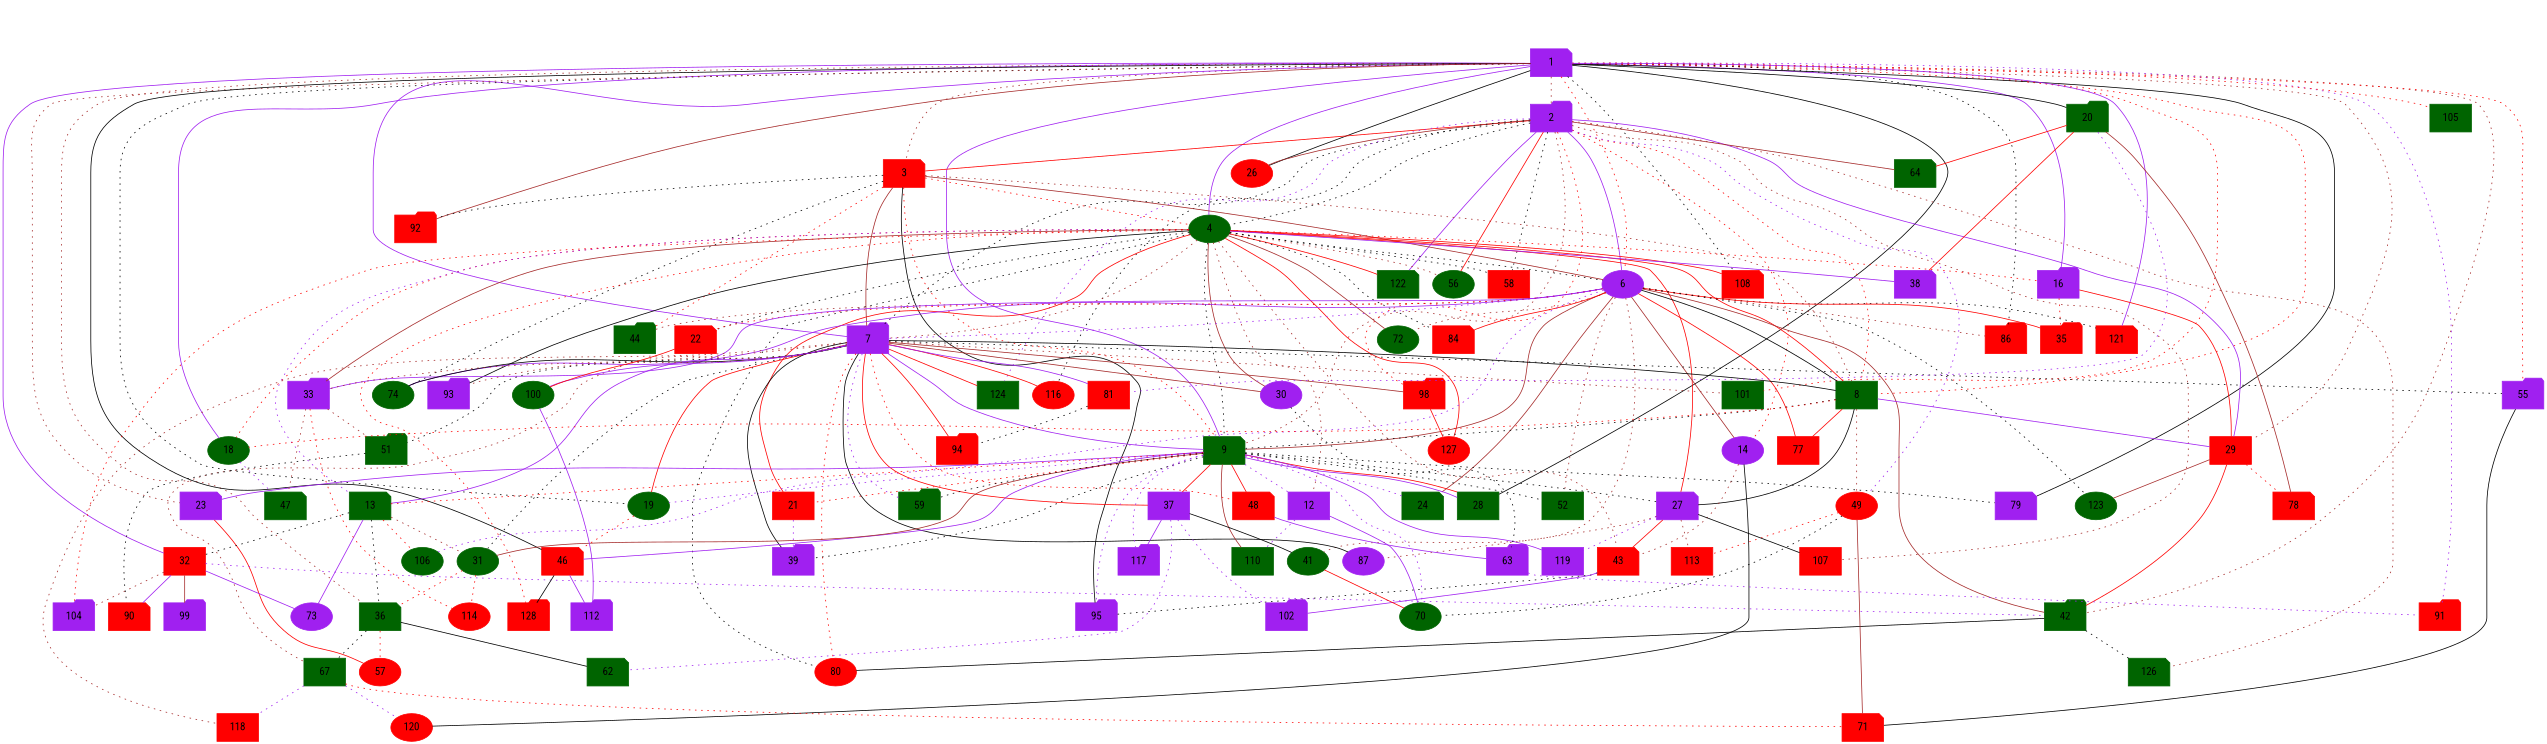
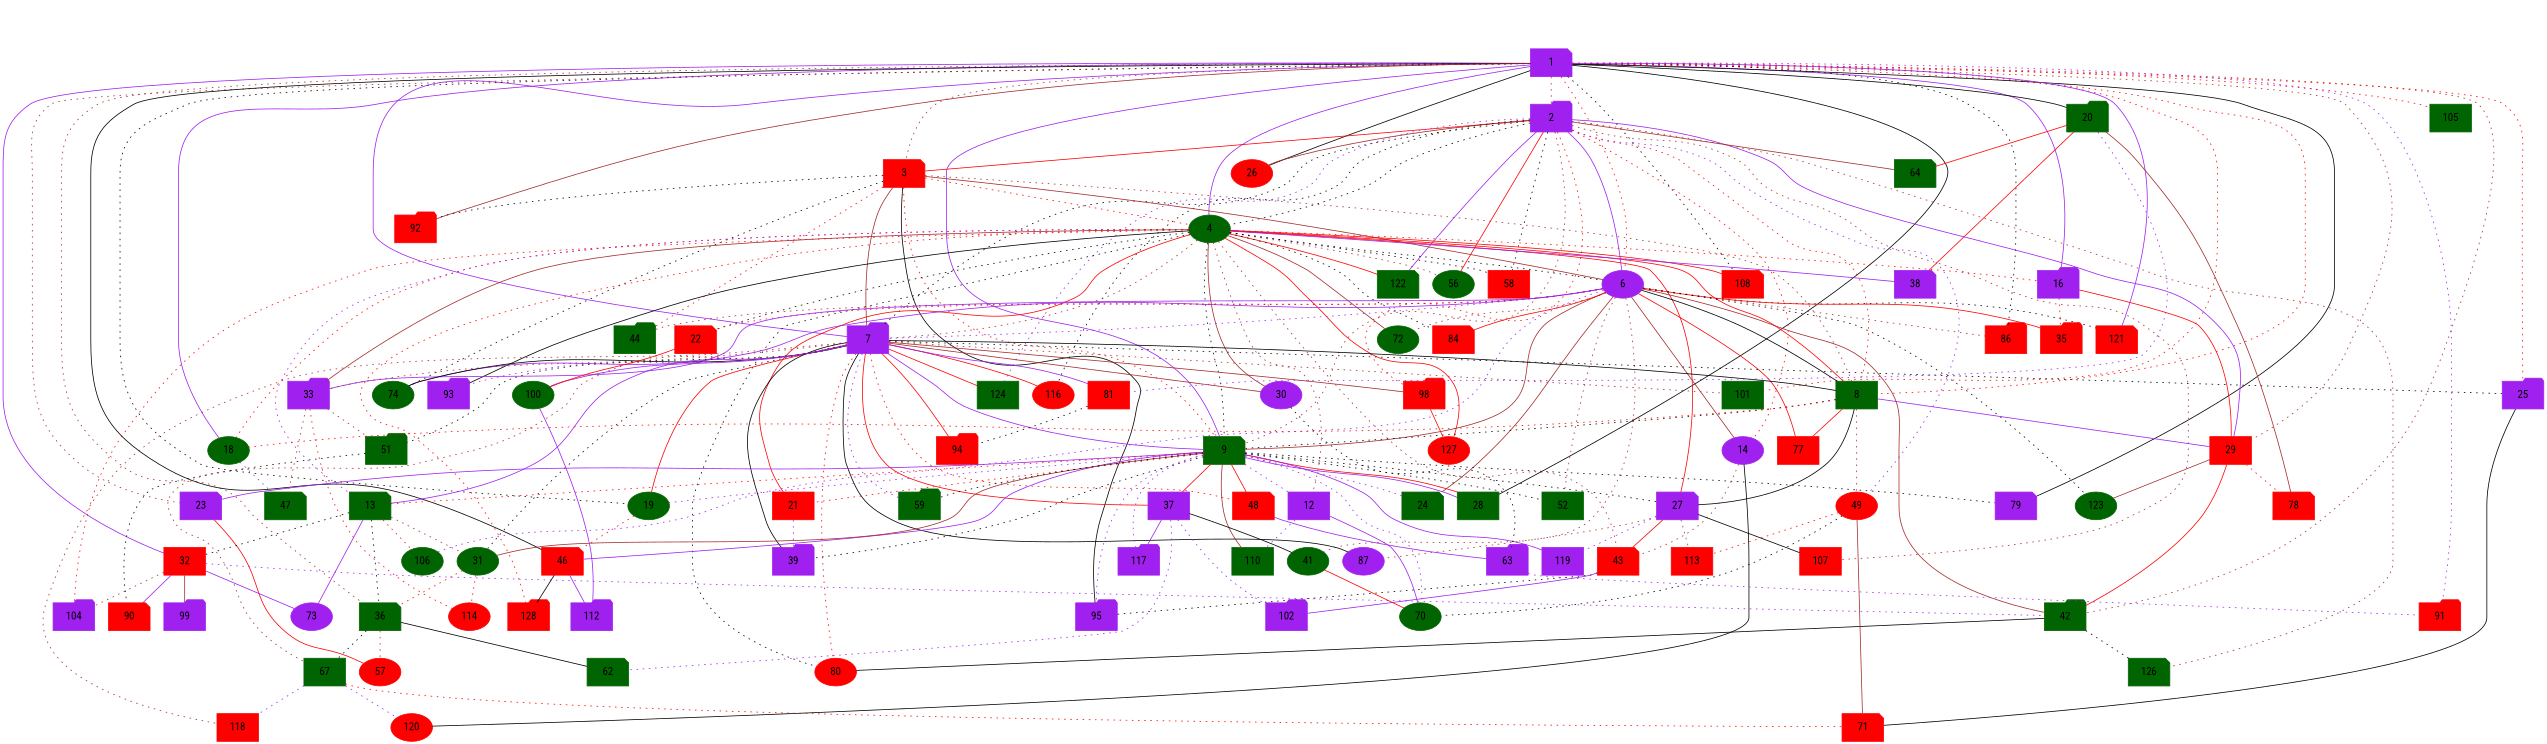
(658, 363) -> (658, 363)
(2523, 395) -> (2523, 395)
